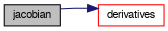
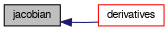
(74, 8) -> (85, 22)
